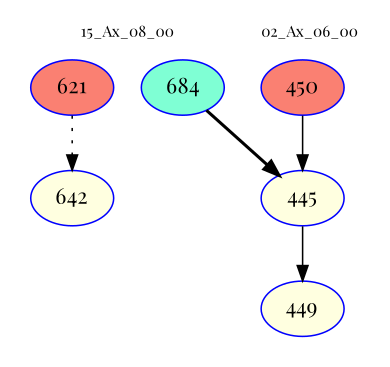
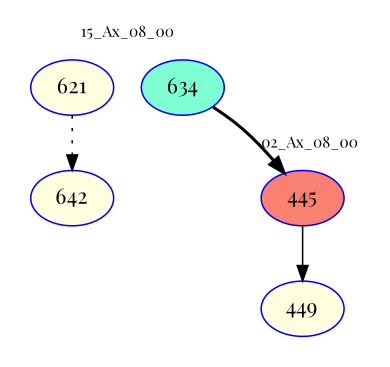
(310, 33) -> (310, 144)
(72, 88) -> (72, 88)
(183, 88) -> (183, 88)
(303, 88) -> none
(303, 198) -> (303, 198)
